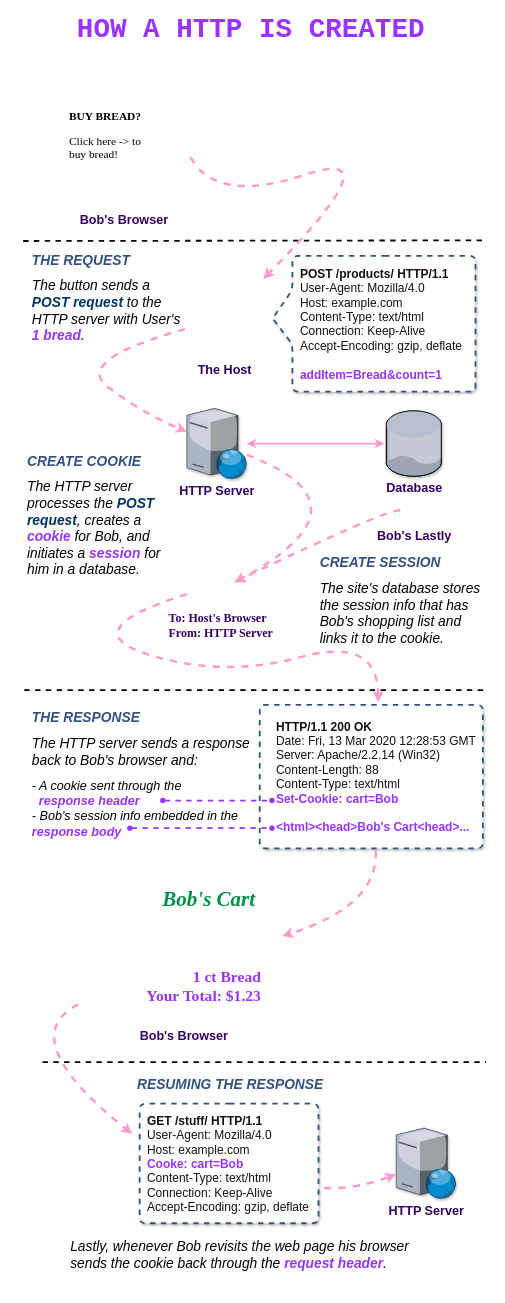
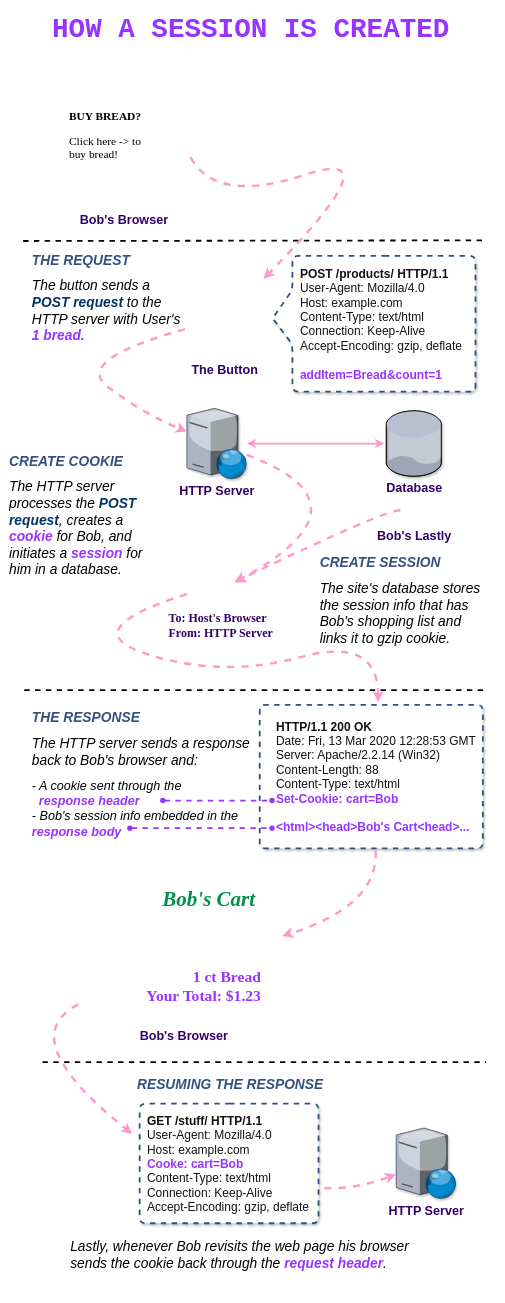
(251, 30) -> (251, 30)
(225, 366) -> (225, 366)
(102, 516) -> (84, 516)
(405, 584) -> (405, 584)
